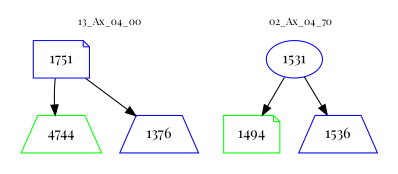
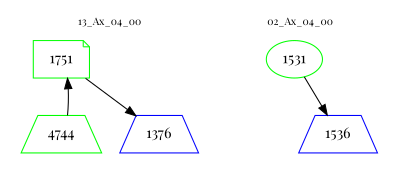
(301, 22) -> (301, 22)
(61, 59) -> (61, 59)
(294, 59) -> (294, 59)
(54, 92) -> (68, 102)
(252, 134) -> none
